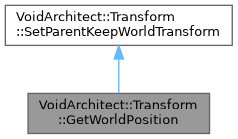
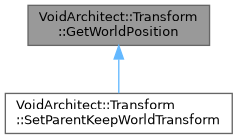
(119, 76) -> (119, 76)
